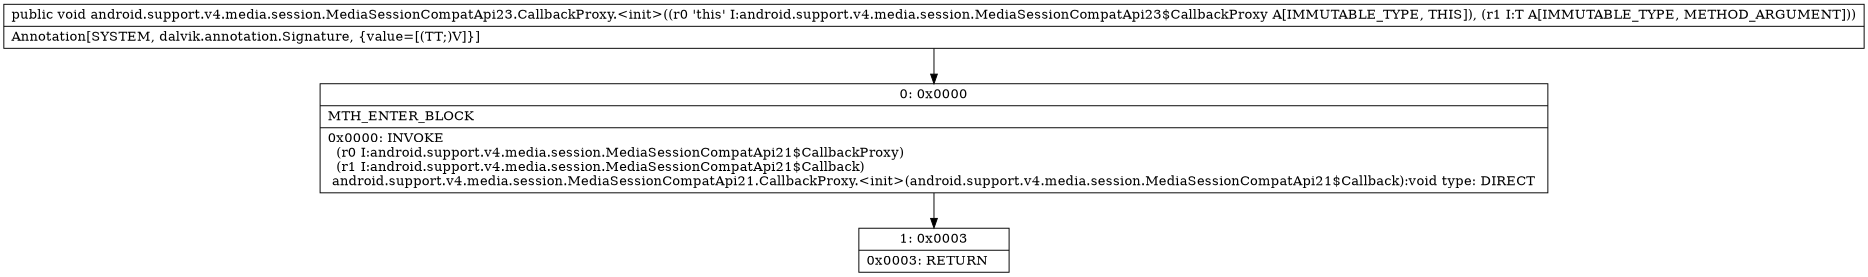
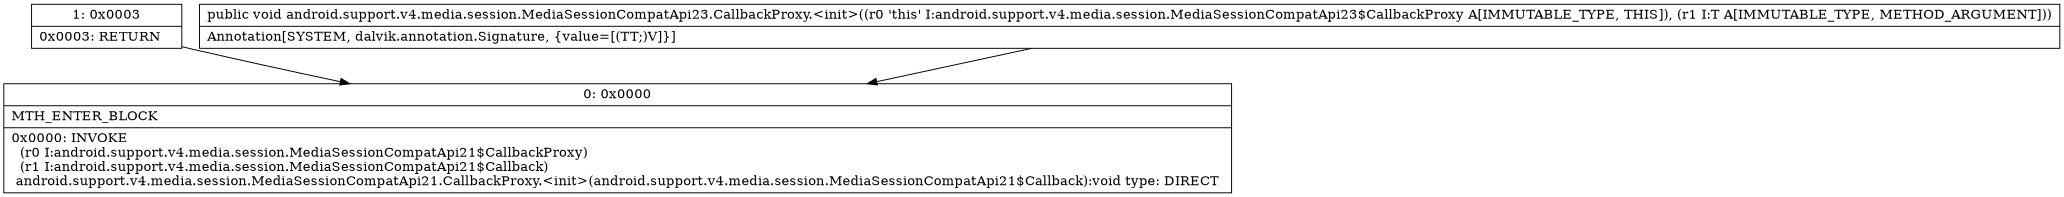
(934, 206) -> (261, 65)
